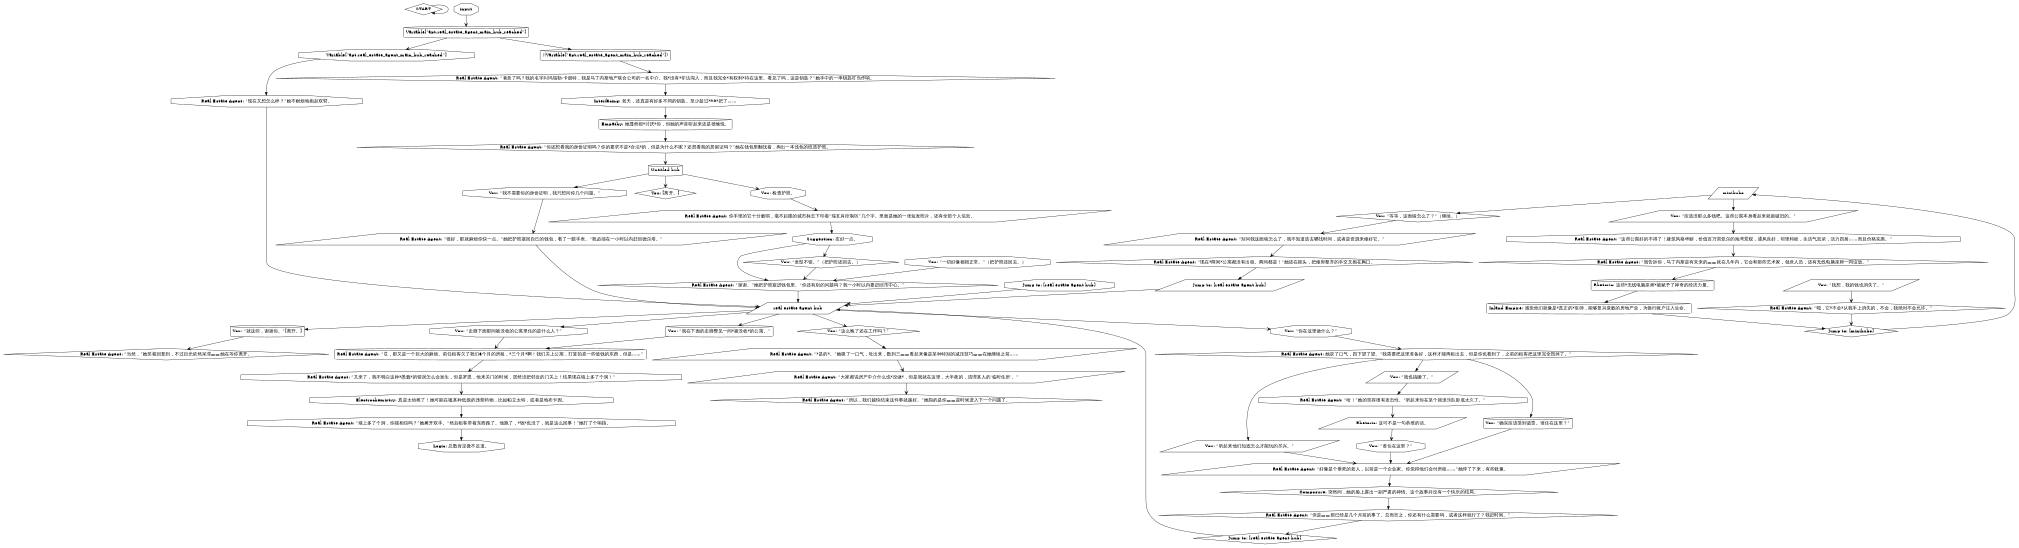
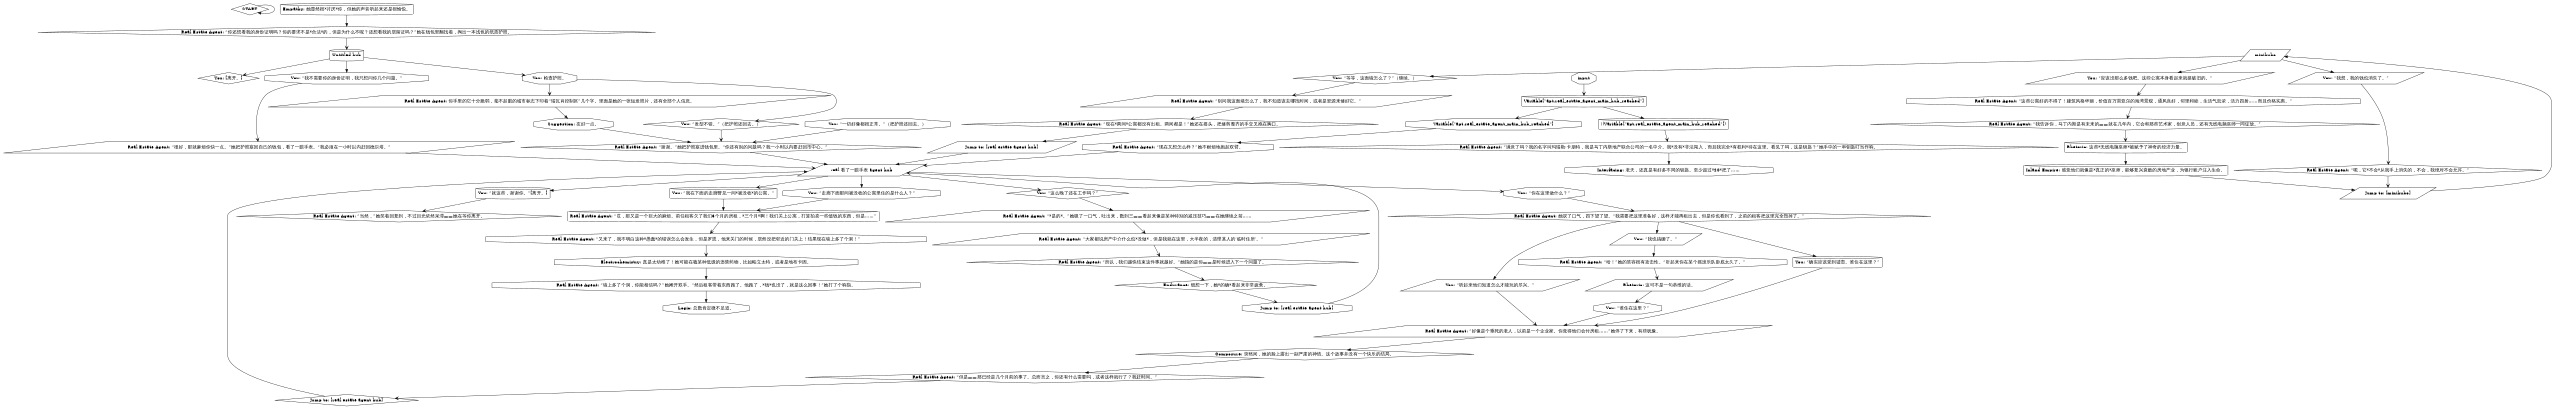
none -> (2306, 66)
(665, 111) -> none
(827, 249) -> (751, 86)
none -> (1216, 285)
(798, 308) -> (862, 170)
(1851, 331) -> (2388, 193)
